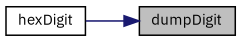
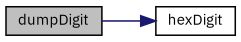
(105, 21) -> (121, 21)
